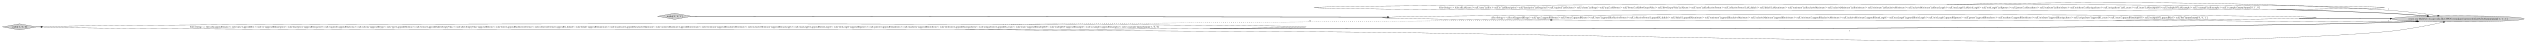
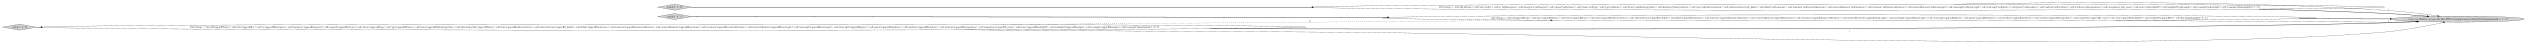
none -> (675, 7)
